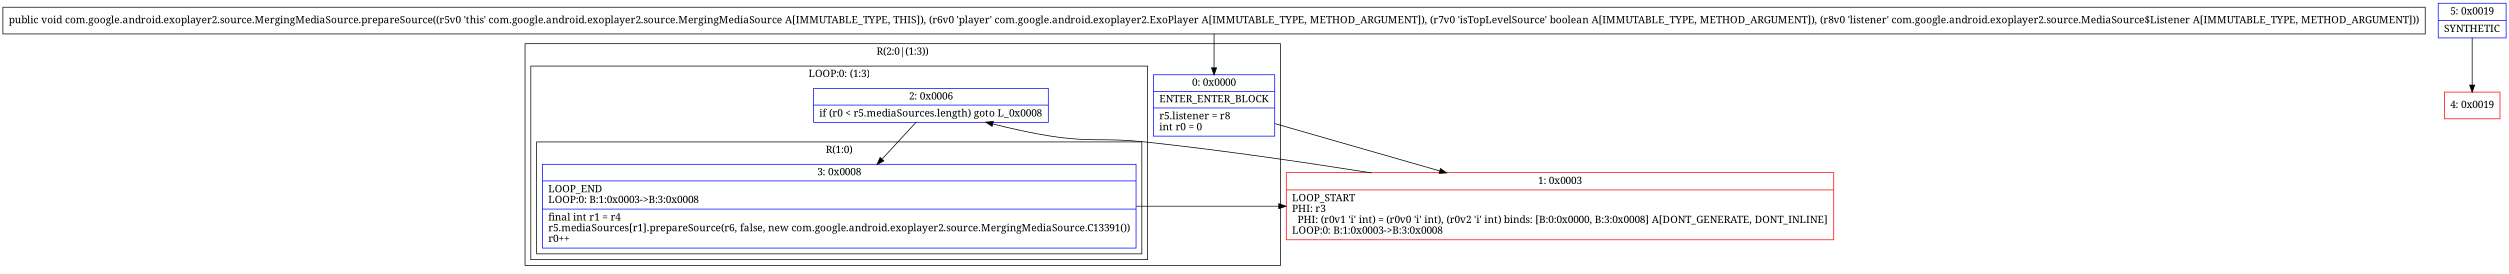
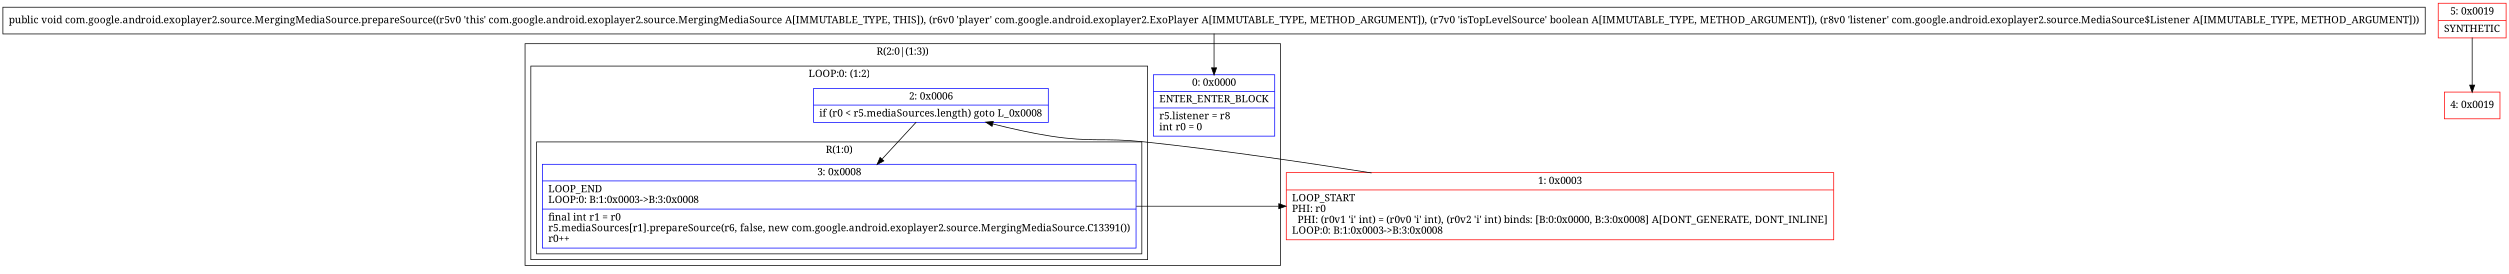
(2472, 21) -> (2472, 21)
(839, 74) -> (839, 74)
(1357, 147) -> none
(1310, 209) -> (1310, 209)
(585, 217) -> (585, 217)
